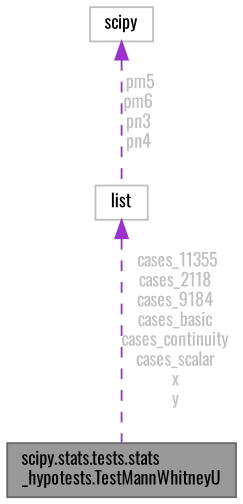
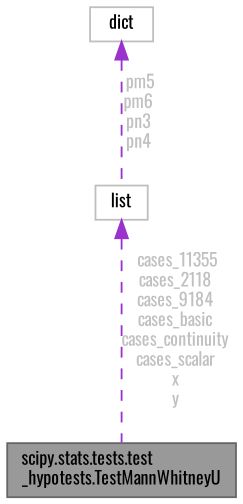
(122, 24) -> (122, 24)
(122, 470) -> (122, 470)
